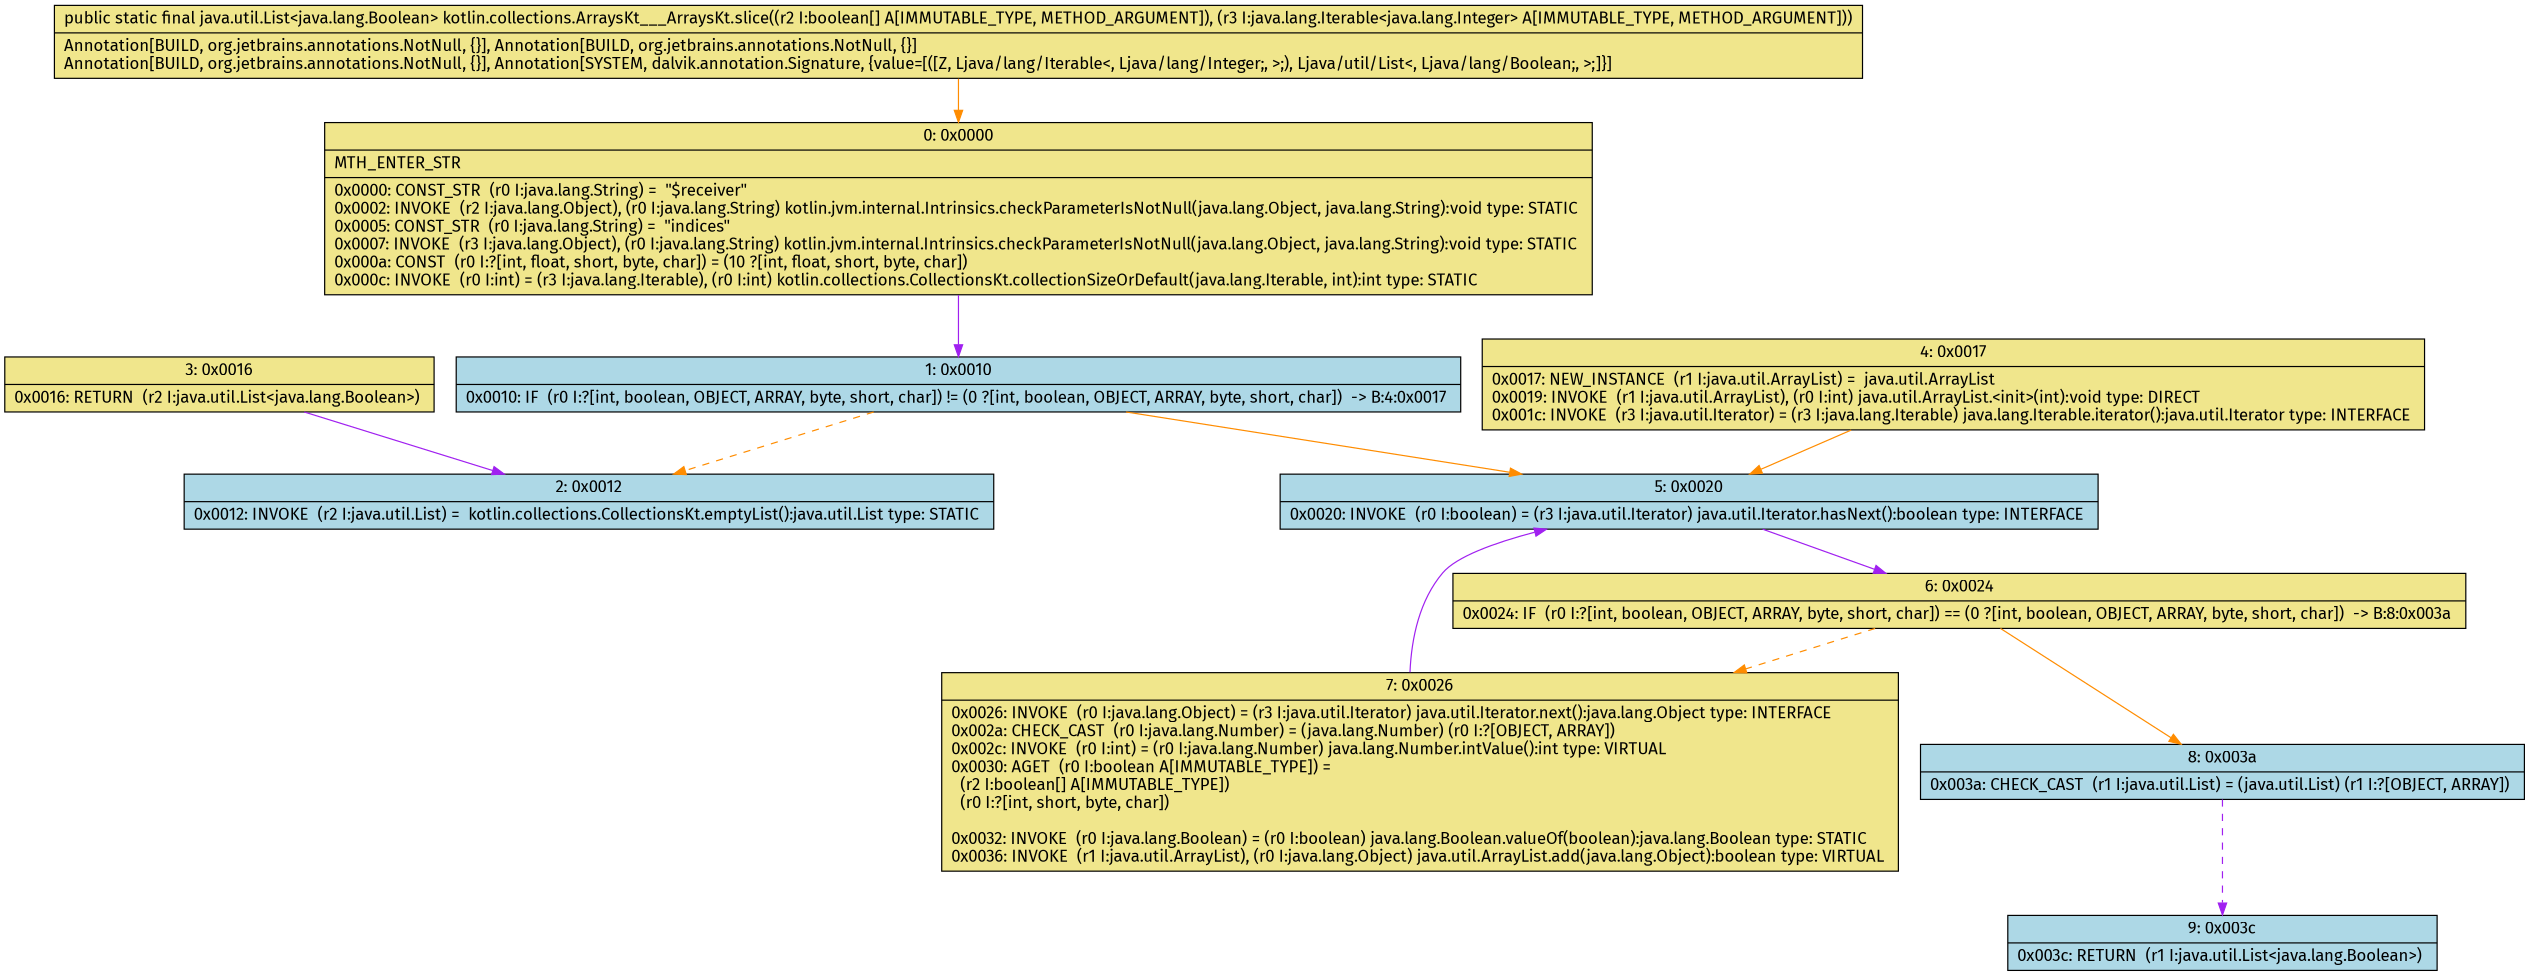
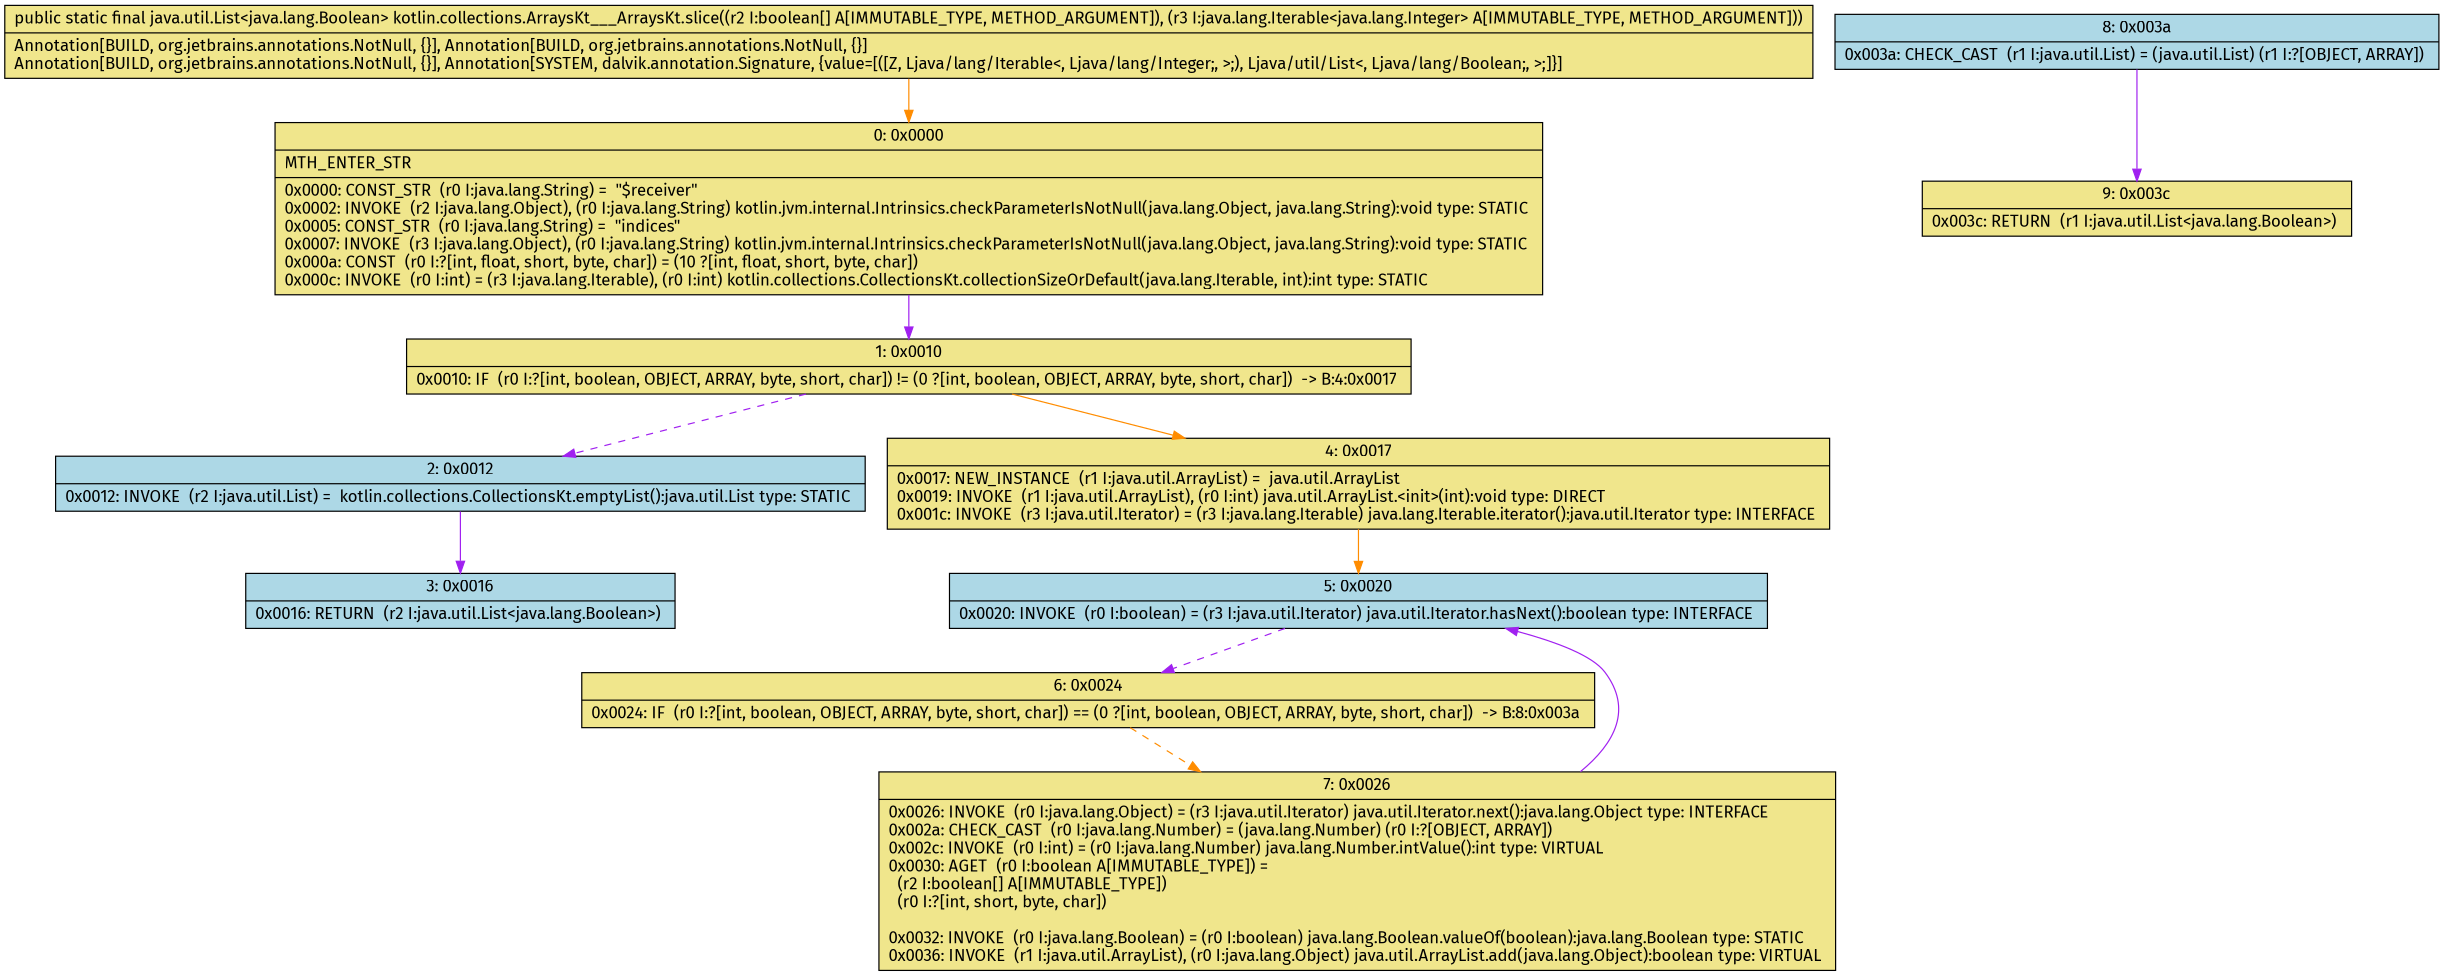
(219, 384) -> (460, 601)
(958, 384) -> (909, 367)
(398, 441) -> (460, 536)
(779, 441) -> (690, 424)
(1318, 442) -> (1093, 415)
(1819, 549) -> (1229, 648)
(2086, 683) -> none
(2222, 851) -> (2137, 119)
(2222, 943) -> (2137, 209)
